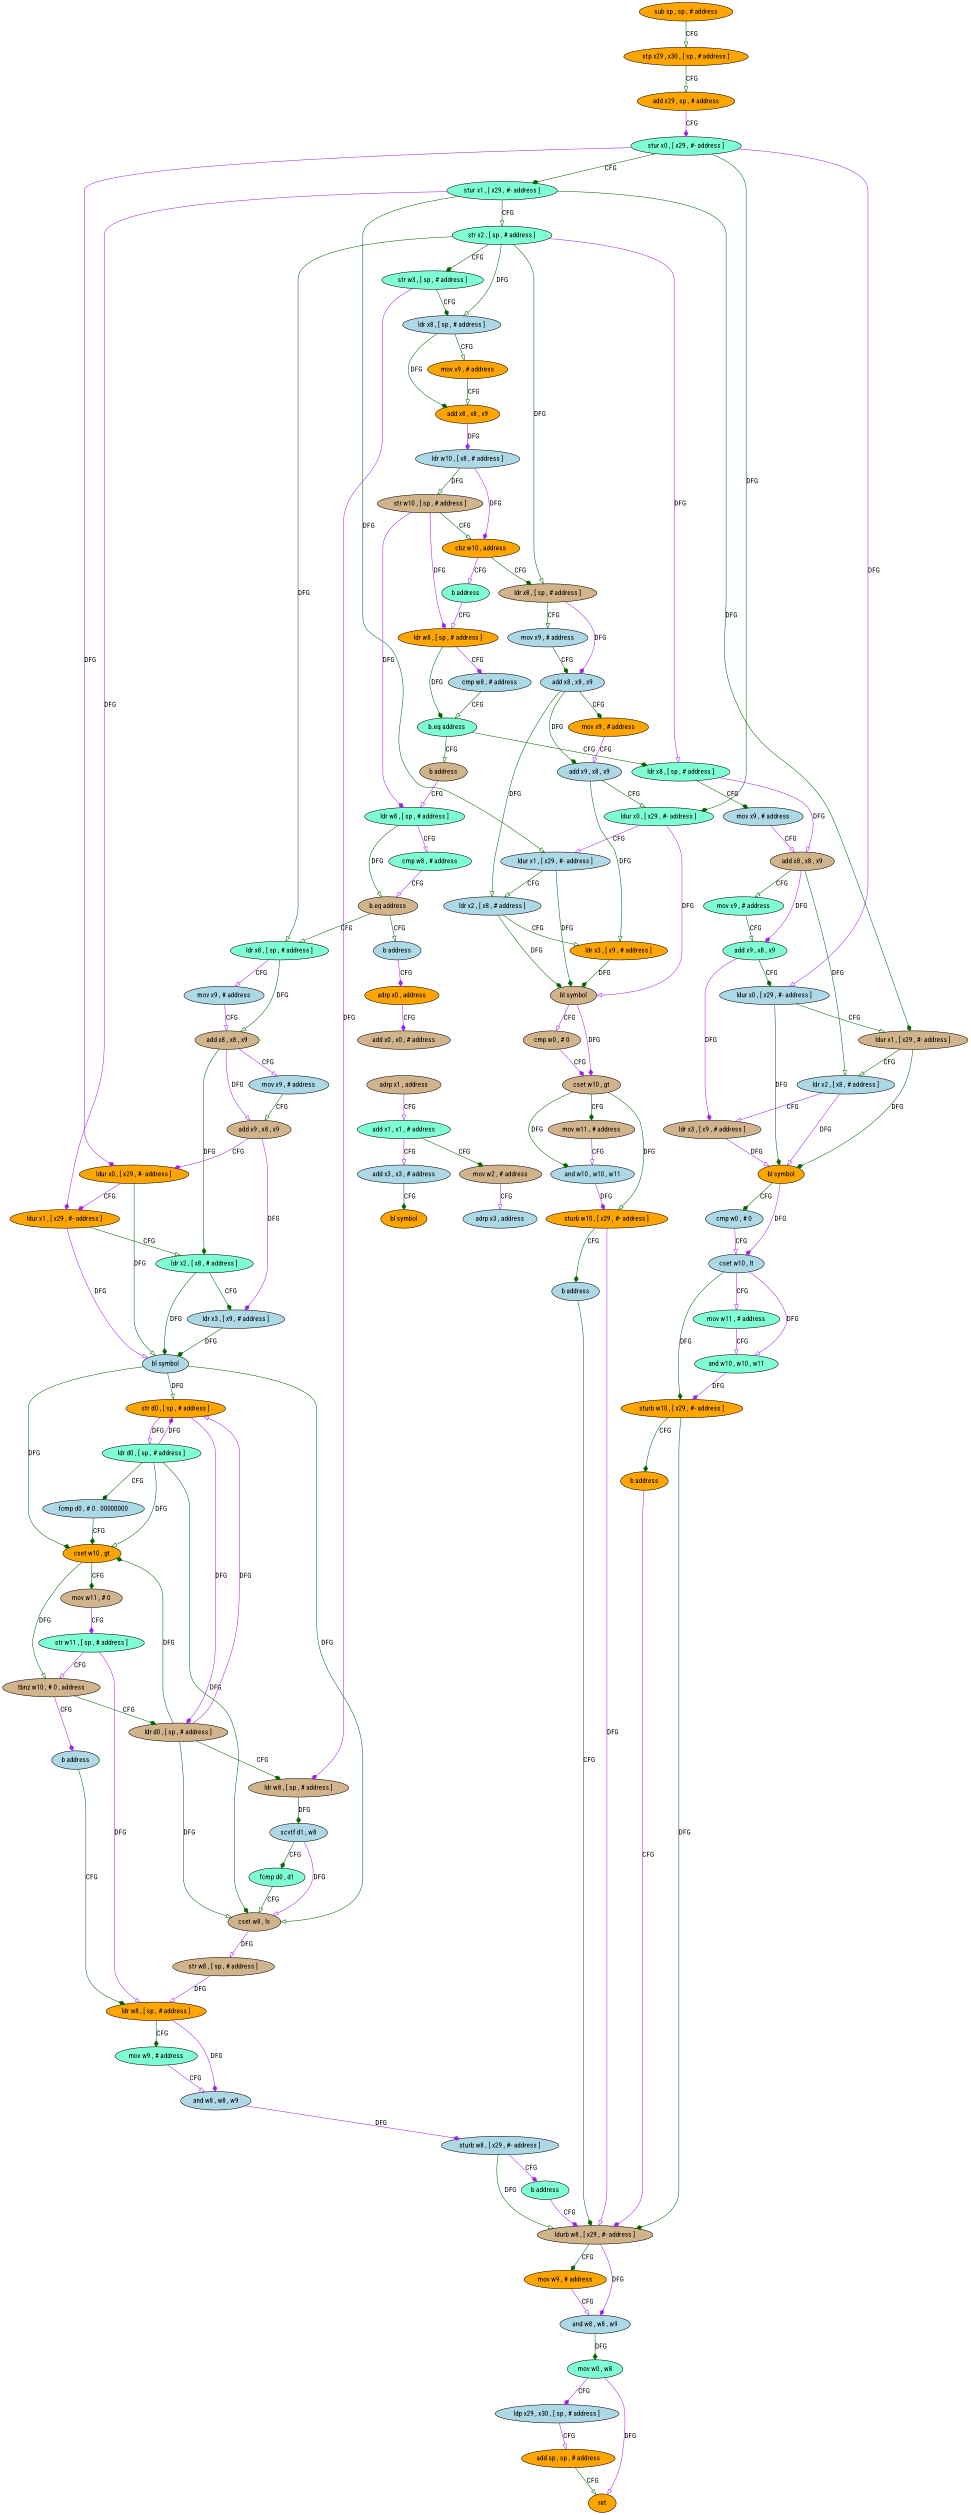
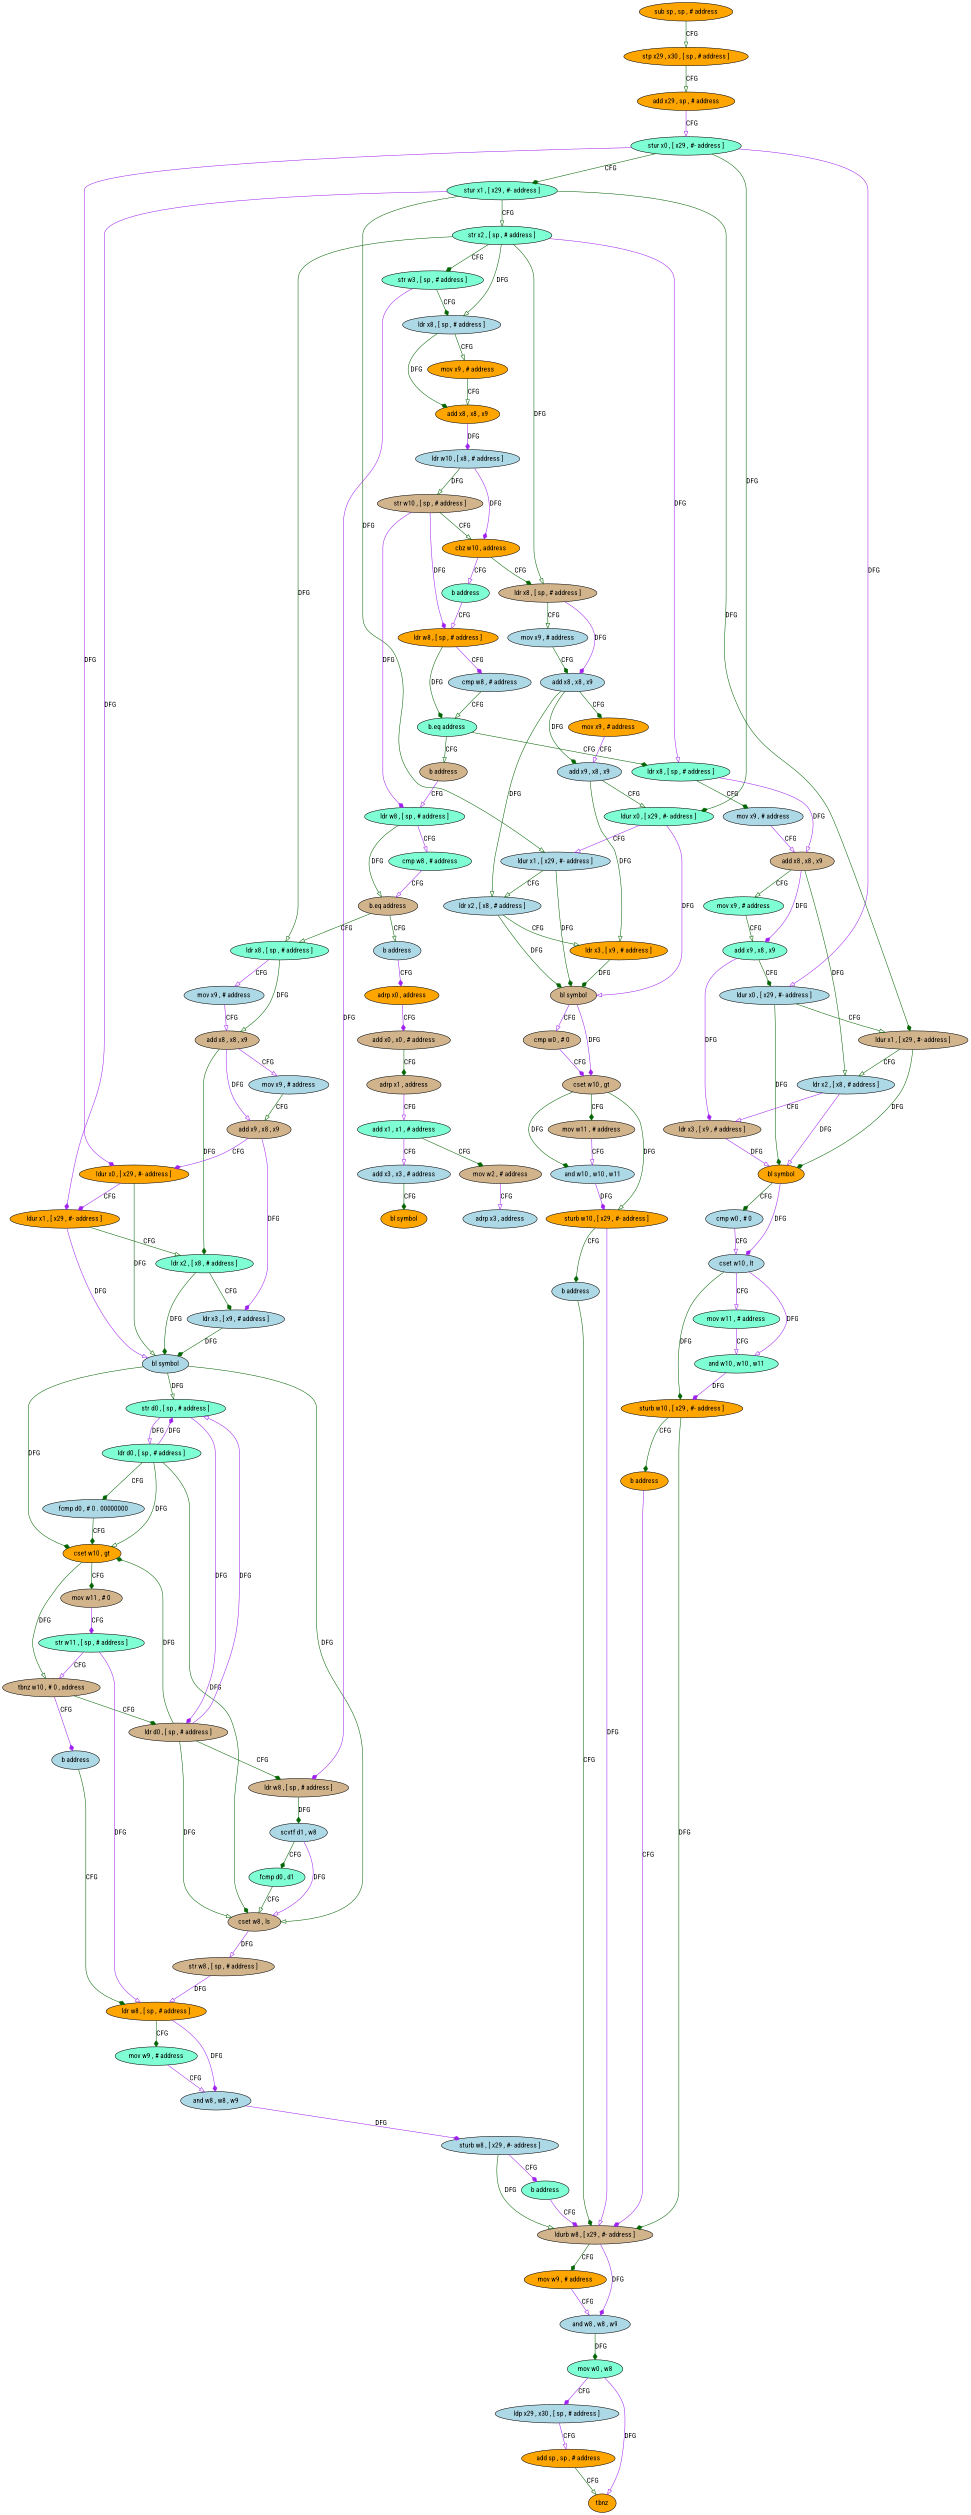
(686, 121) -> (686, 121)
none -> (404, 1059)
(176, 1409) -> (176, 1409)
(602, 2503) -> (602, 2503)
